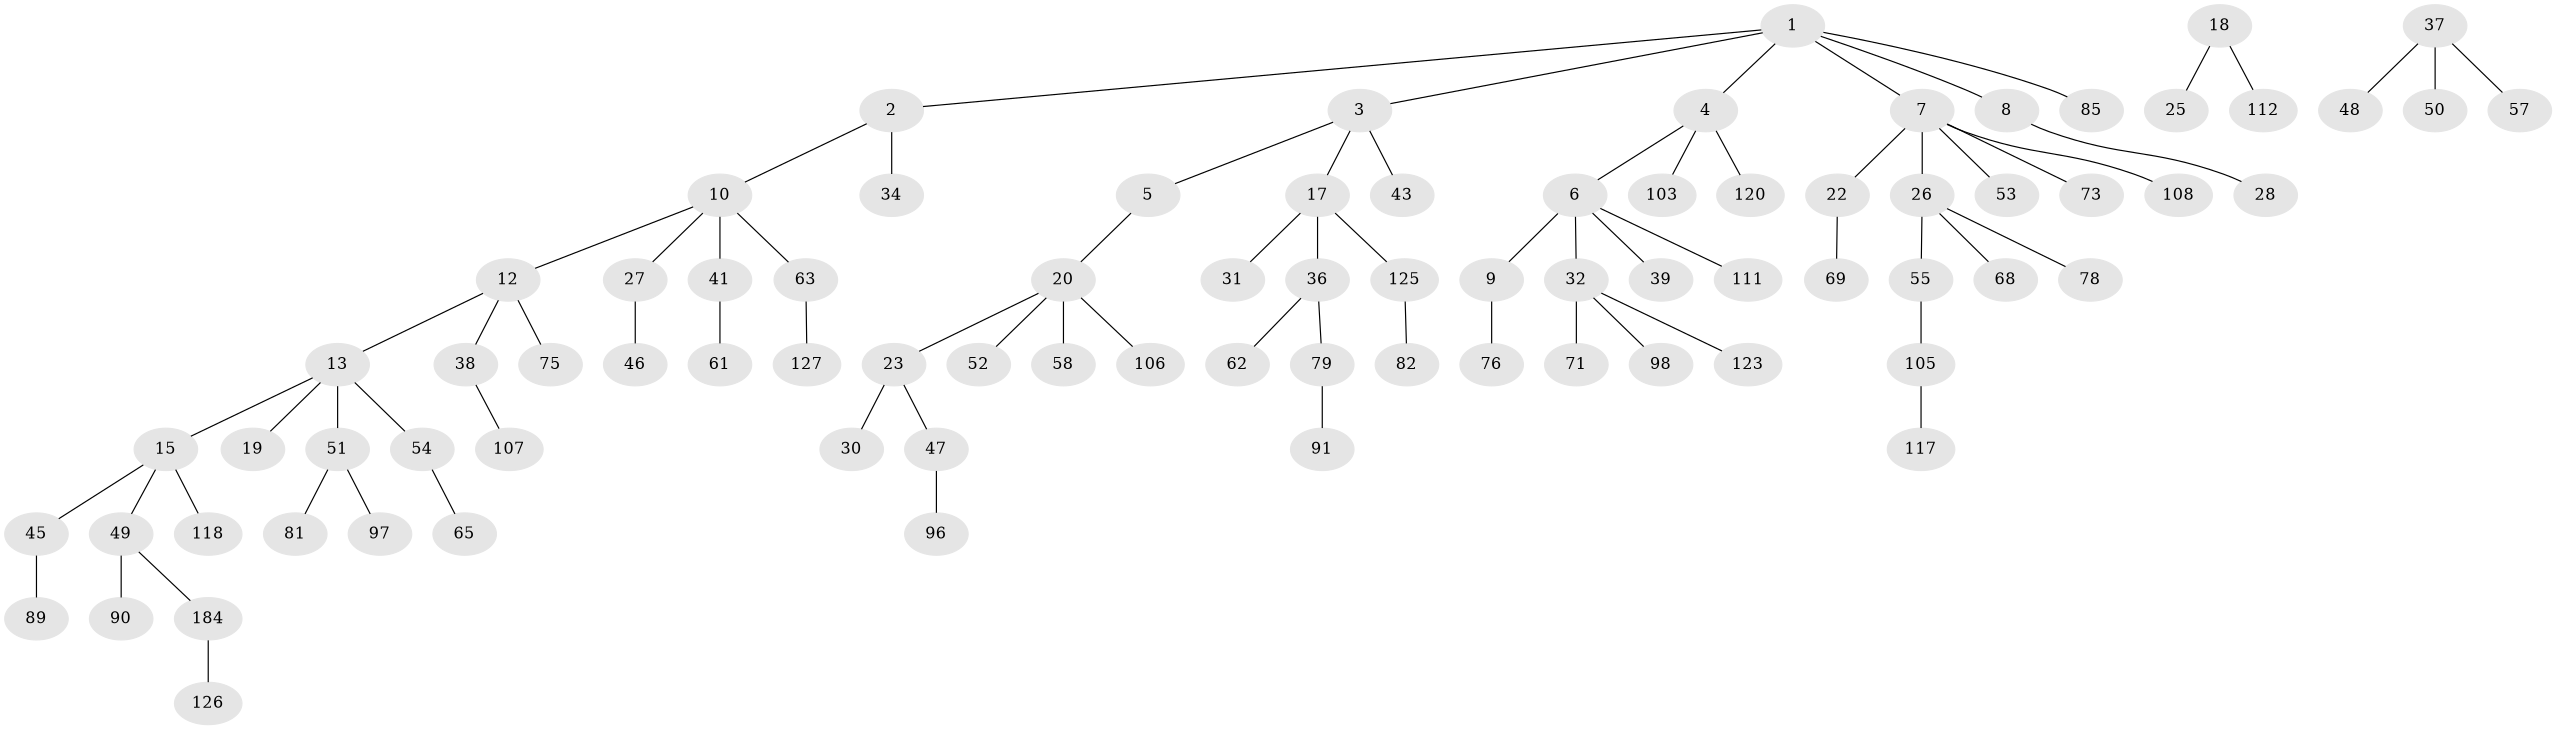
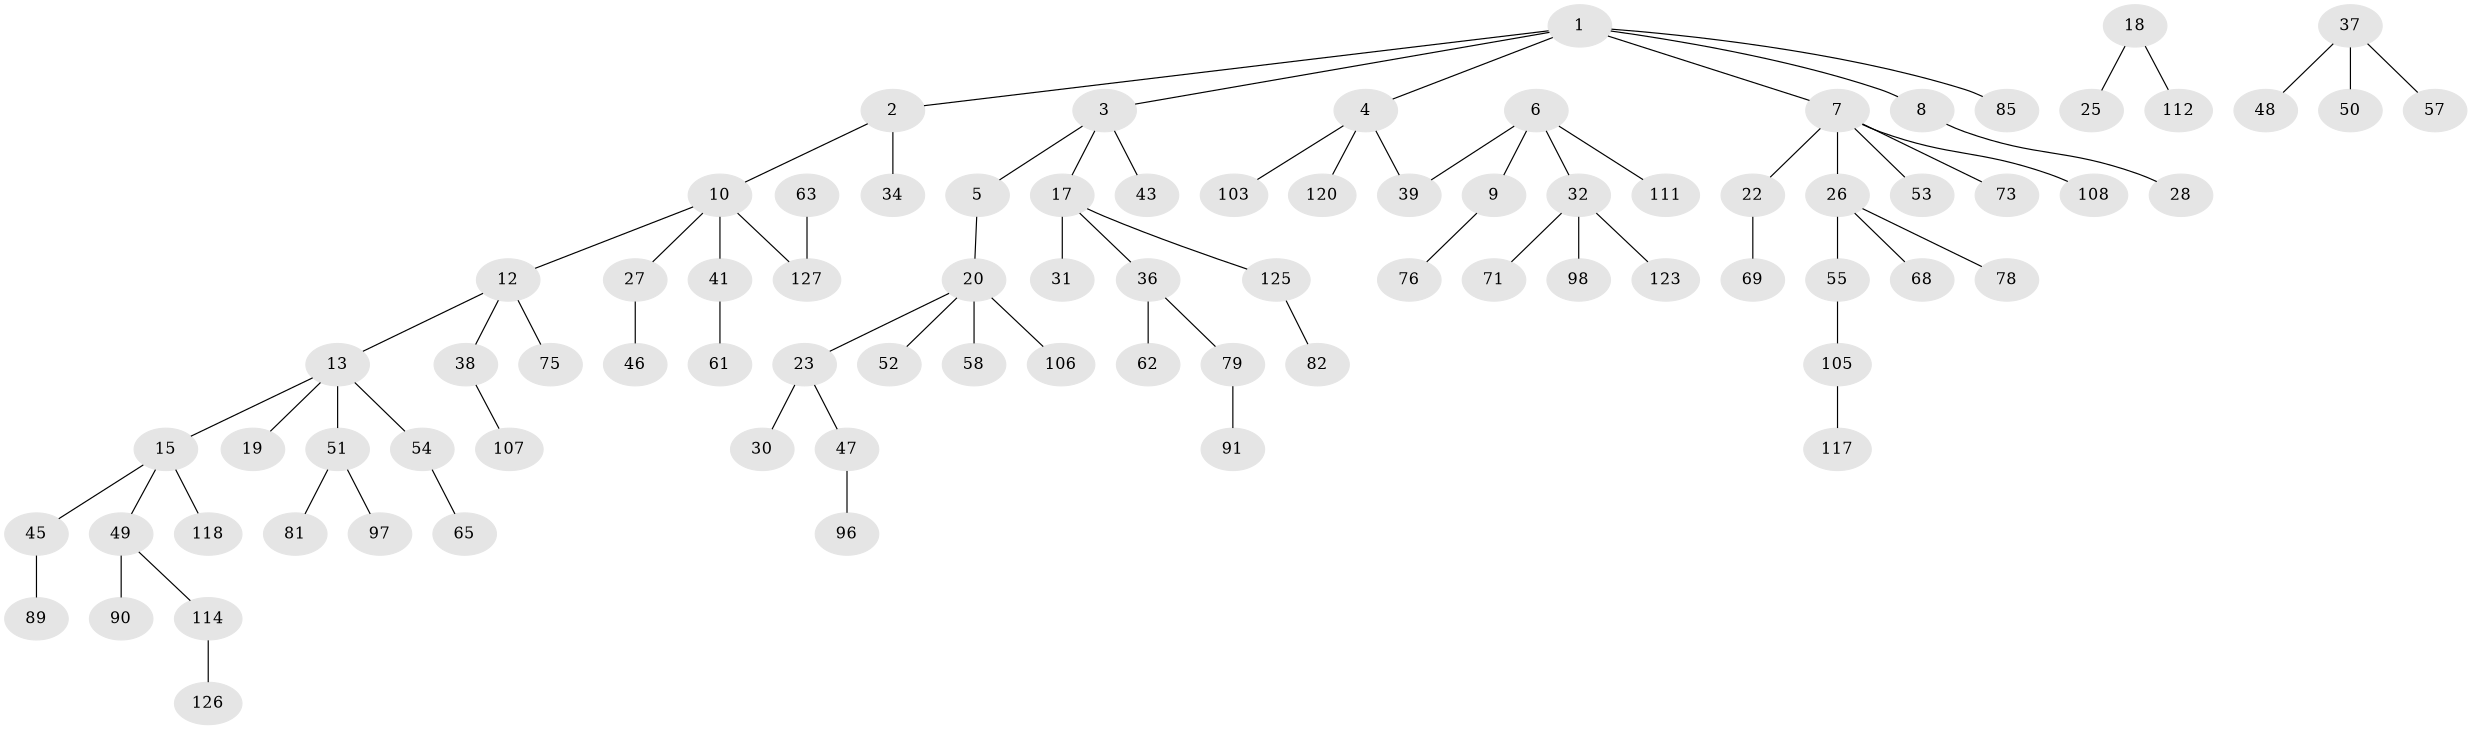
(1641, 153) -> (1388, 153)
(763, 238) -> (763, 238)
(208, 619) -> (208, 619)
